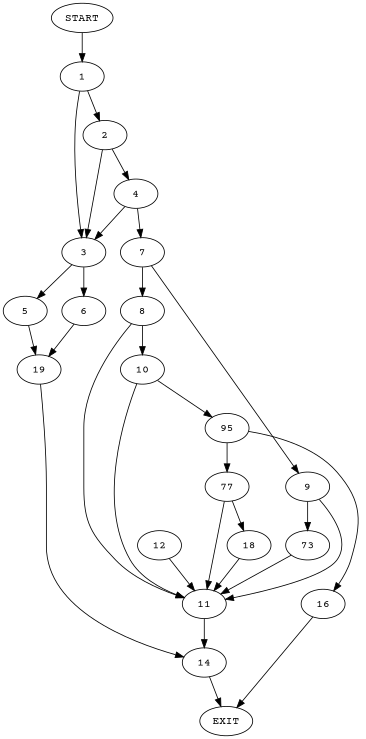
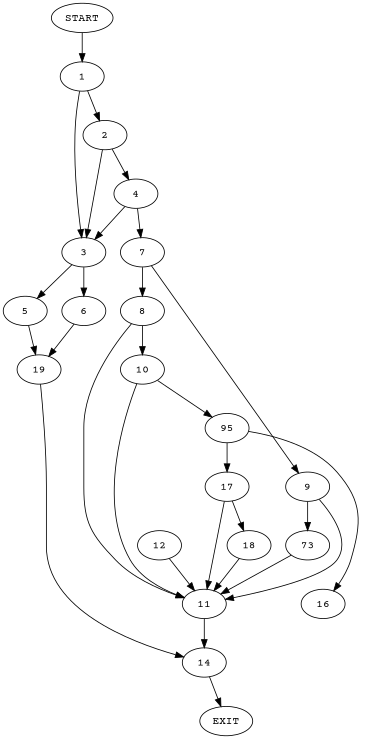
(227, 487) -> (227, 487)
(277, 659) -> none
